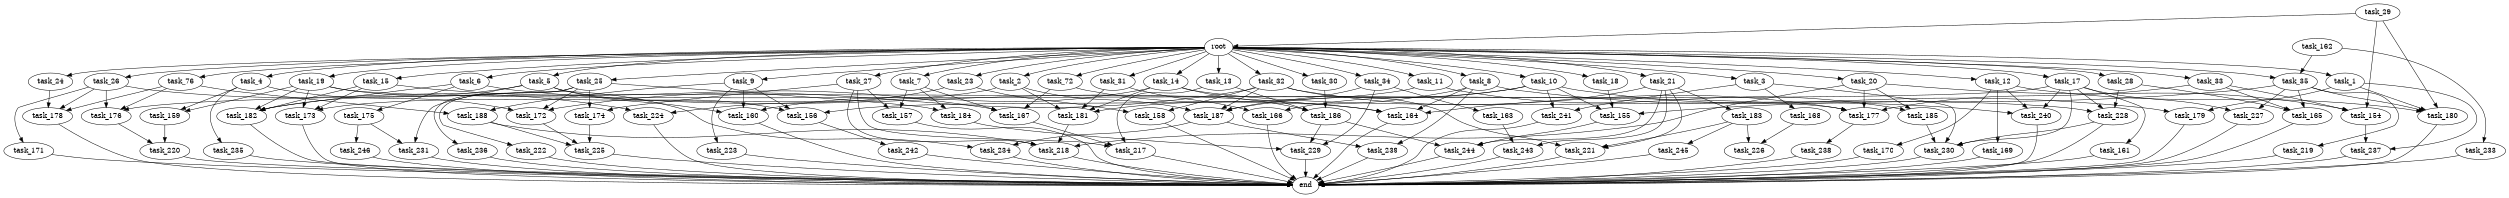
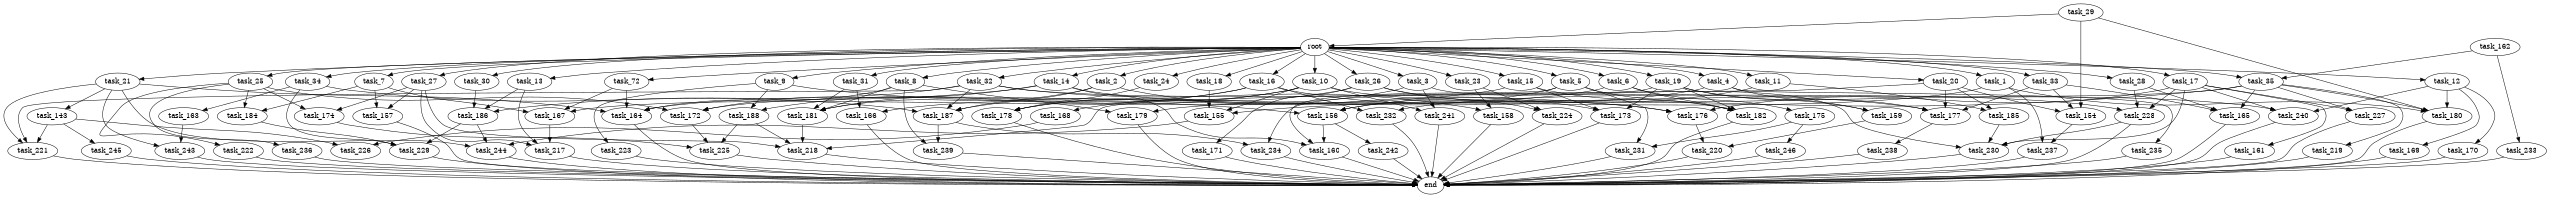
(181, 82) -> (1262, 82)
(743, 97) -> (1323, 131)
none -> (1381, 116)
(1747, 116) -> (52, 116)
